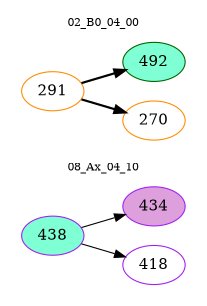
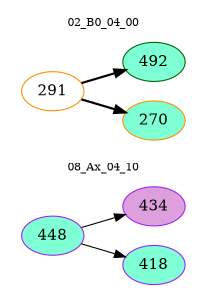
(154, 121) -> (154, 121)
(53, 236) -> (53, 236)
(154, 265) -> (154, 265)
